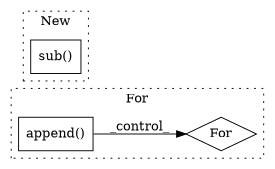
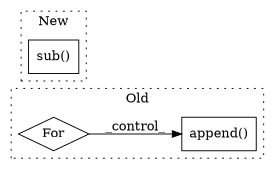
(137, 99) -> (137, 99)
(135, 134) -> (131, 134)
